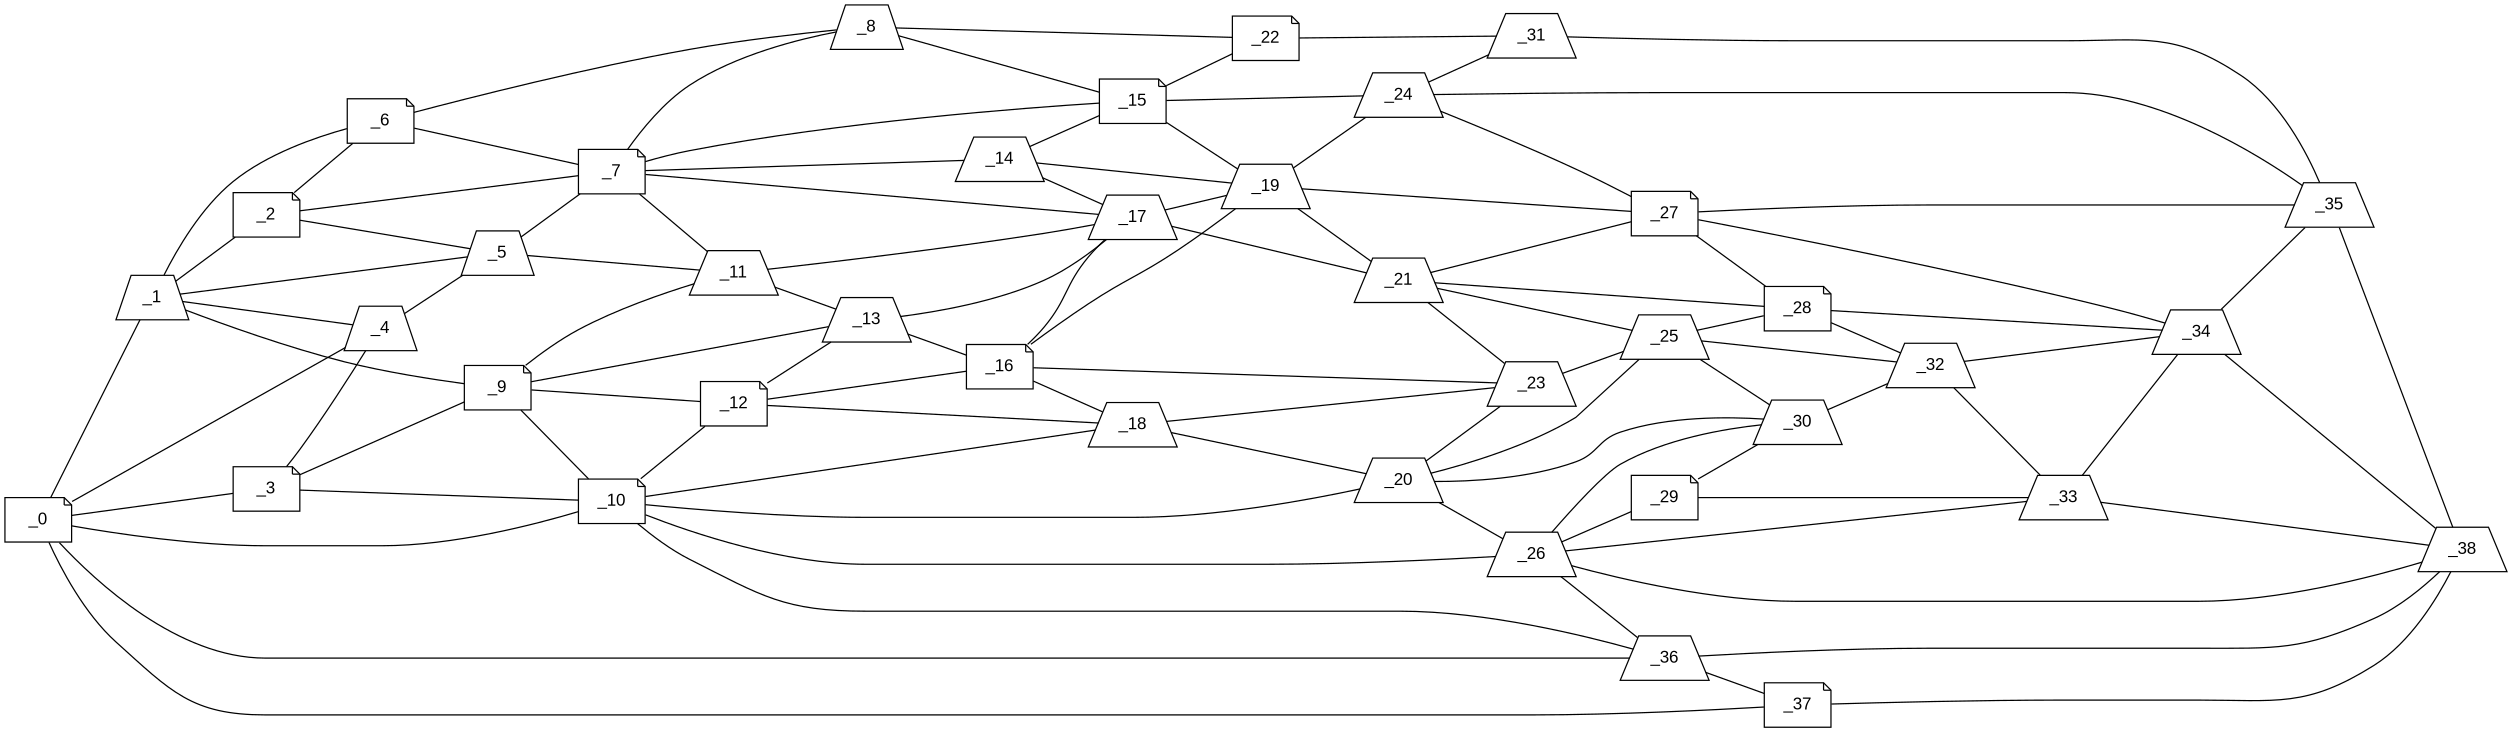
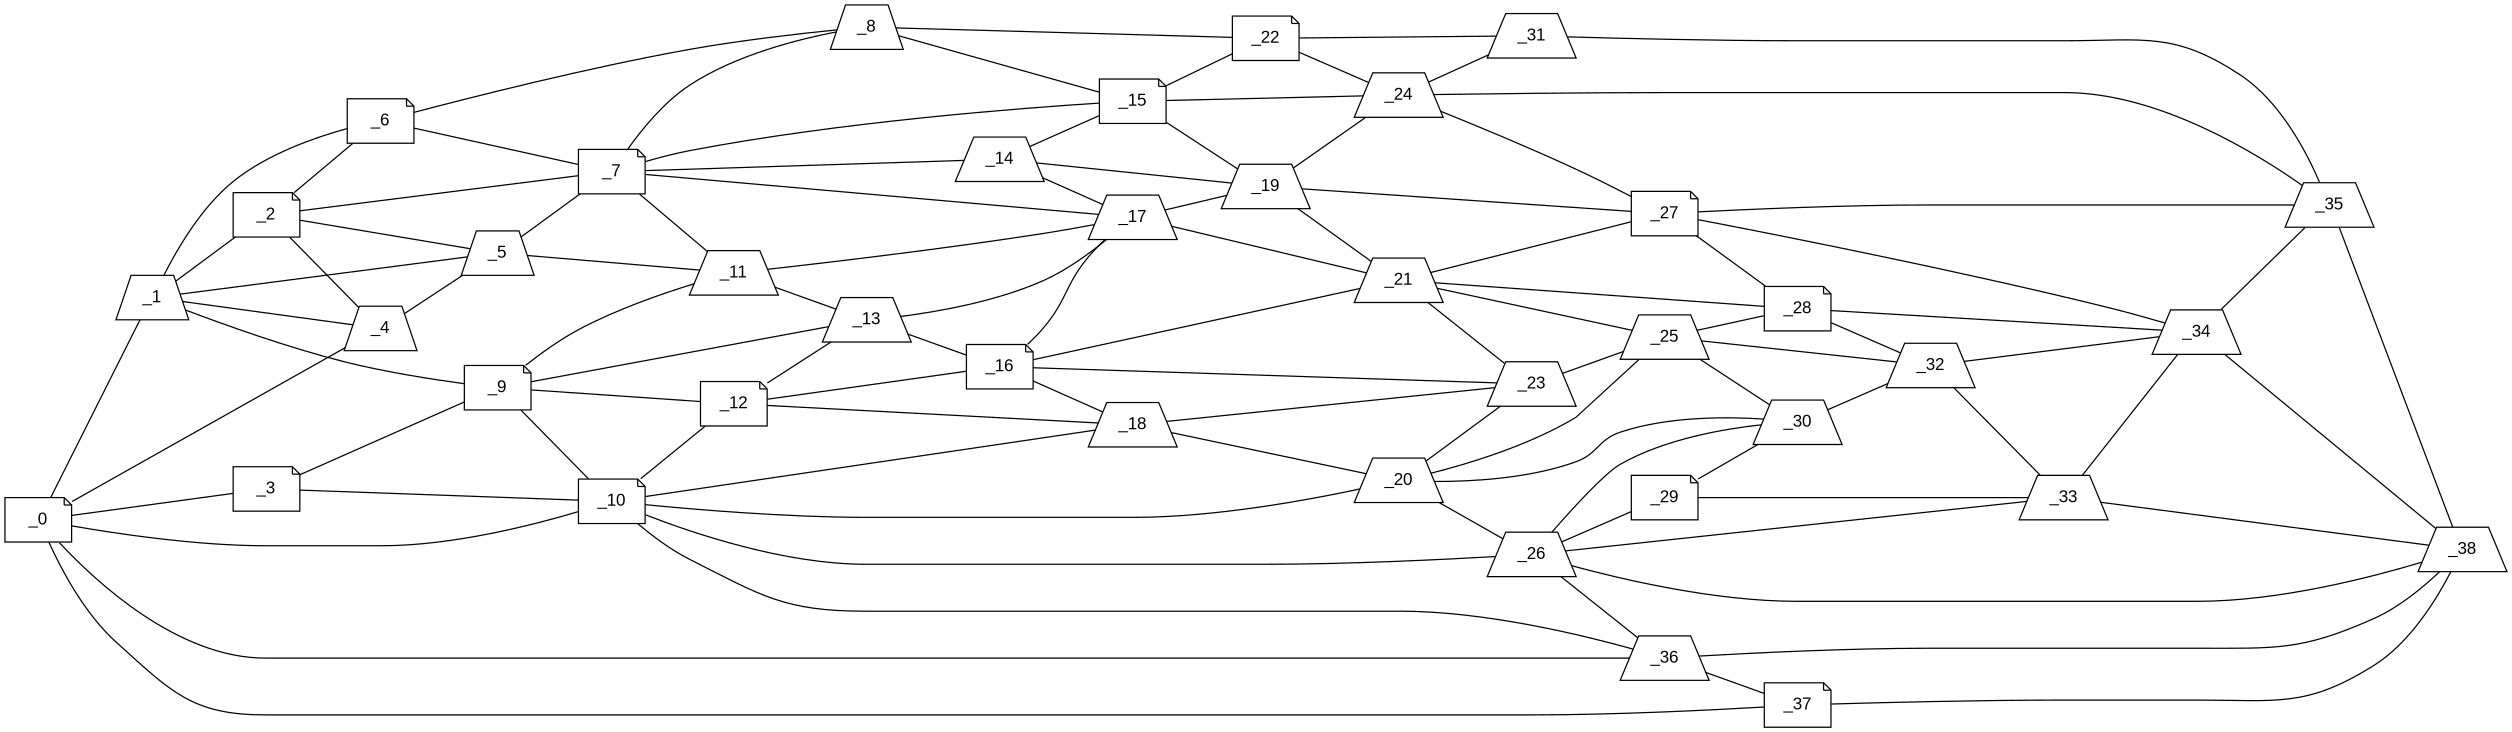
none -> (1334, 67)
(1133, 277) -> (1197, 324)
(328, 410) -> (319, 267)
